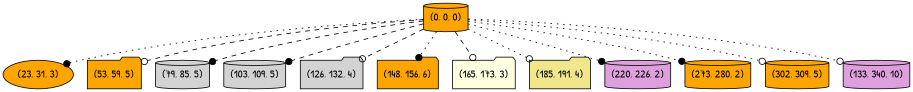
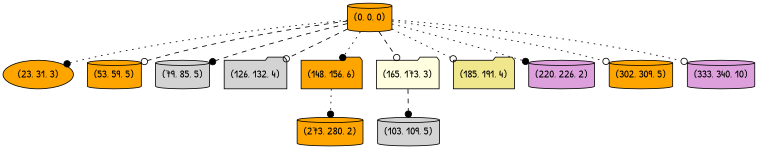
(574, 38) -> (331, 100)
(357, 41) -> (408, 100)
(114, 75) -> (114, 75)
(876, 75) -> (721, 75)
